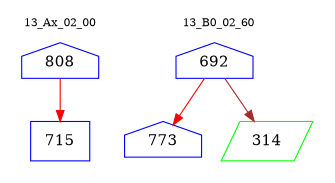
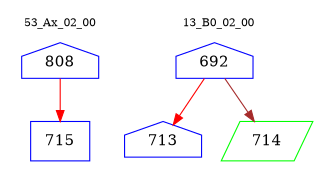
(60, 24) -> (60, 24)
(219, 24) -> (219, 24)
(163, 141) -> (163, 141)
(267, 141) -> (267, 141)
